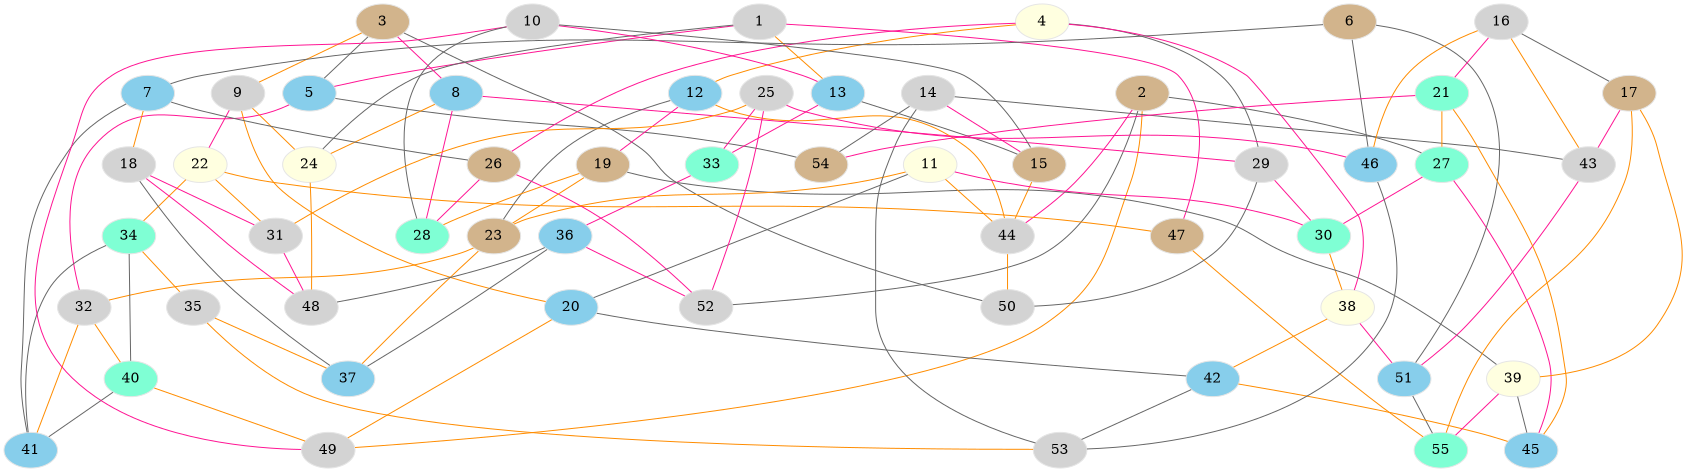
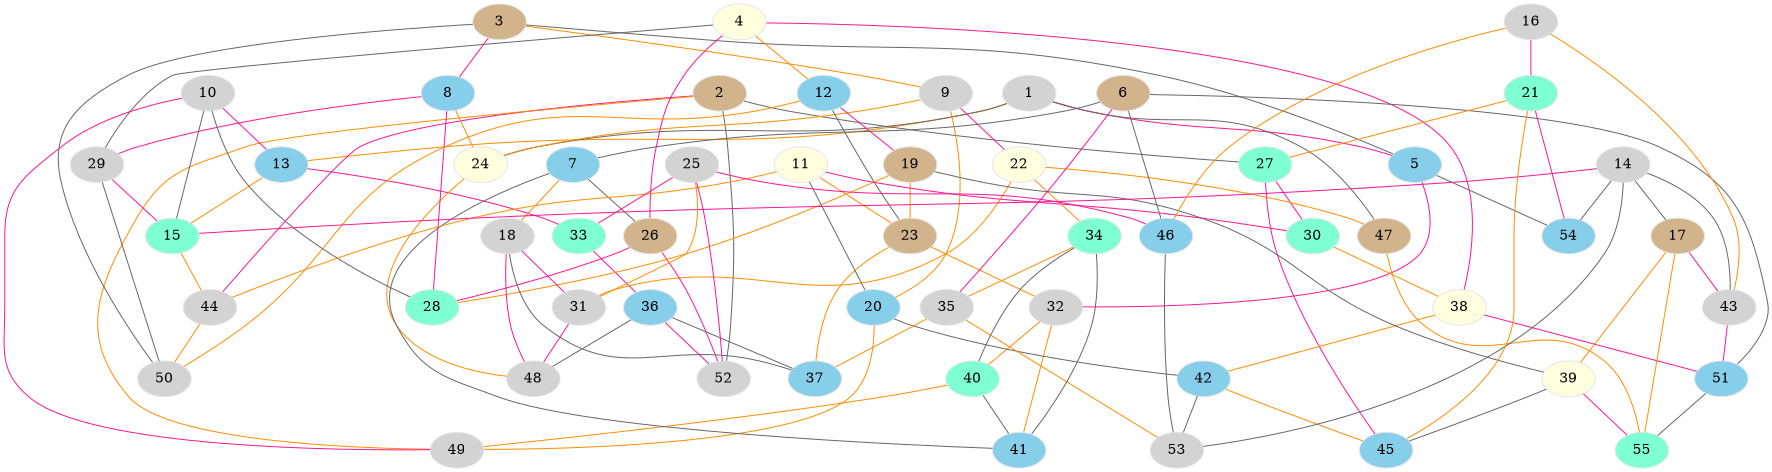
(1059, 47) -> (1230, 123)
(1565, 58) -> (1650, 200)
(876, 116) -> (486, 131)
(940, 127) -> (227, 200)
(821, 165) -> (1569, 236)
(1039, 165) -> (172, 236)
(1293, 200) -> (135, 200)
none -> (1031, 211)
